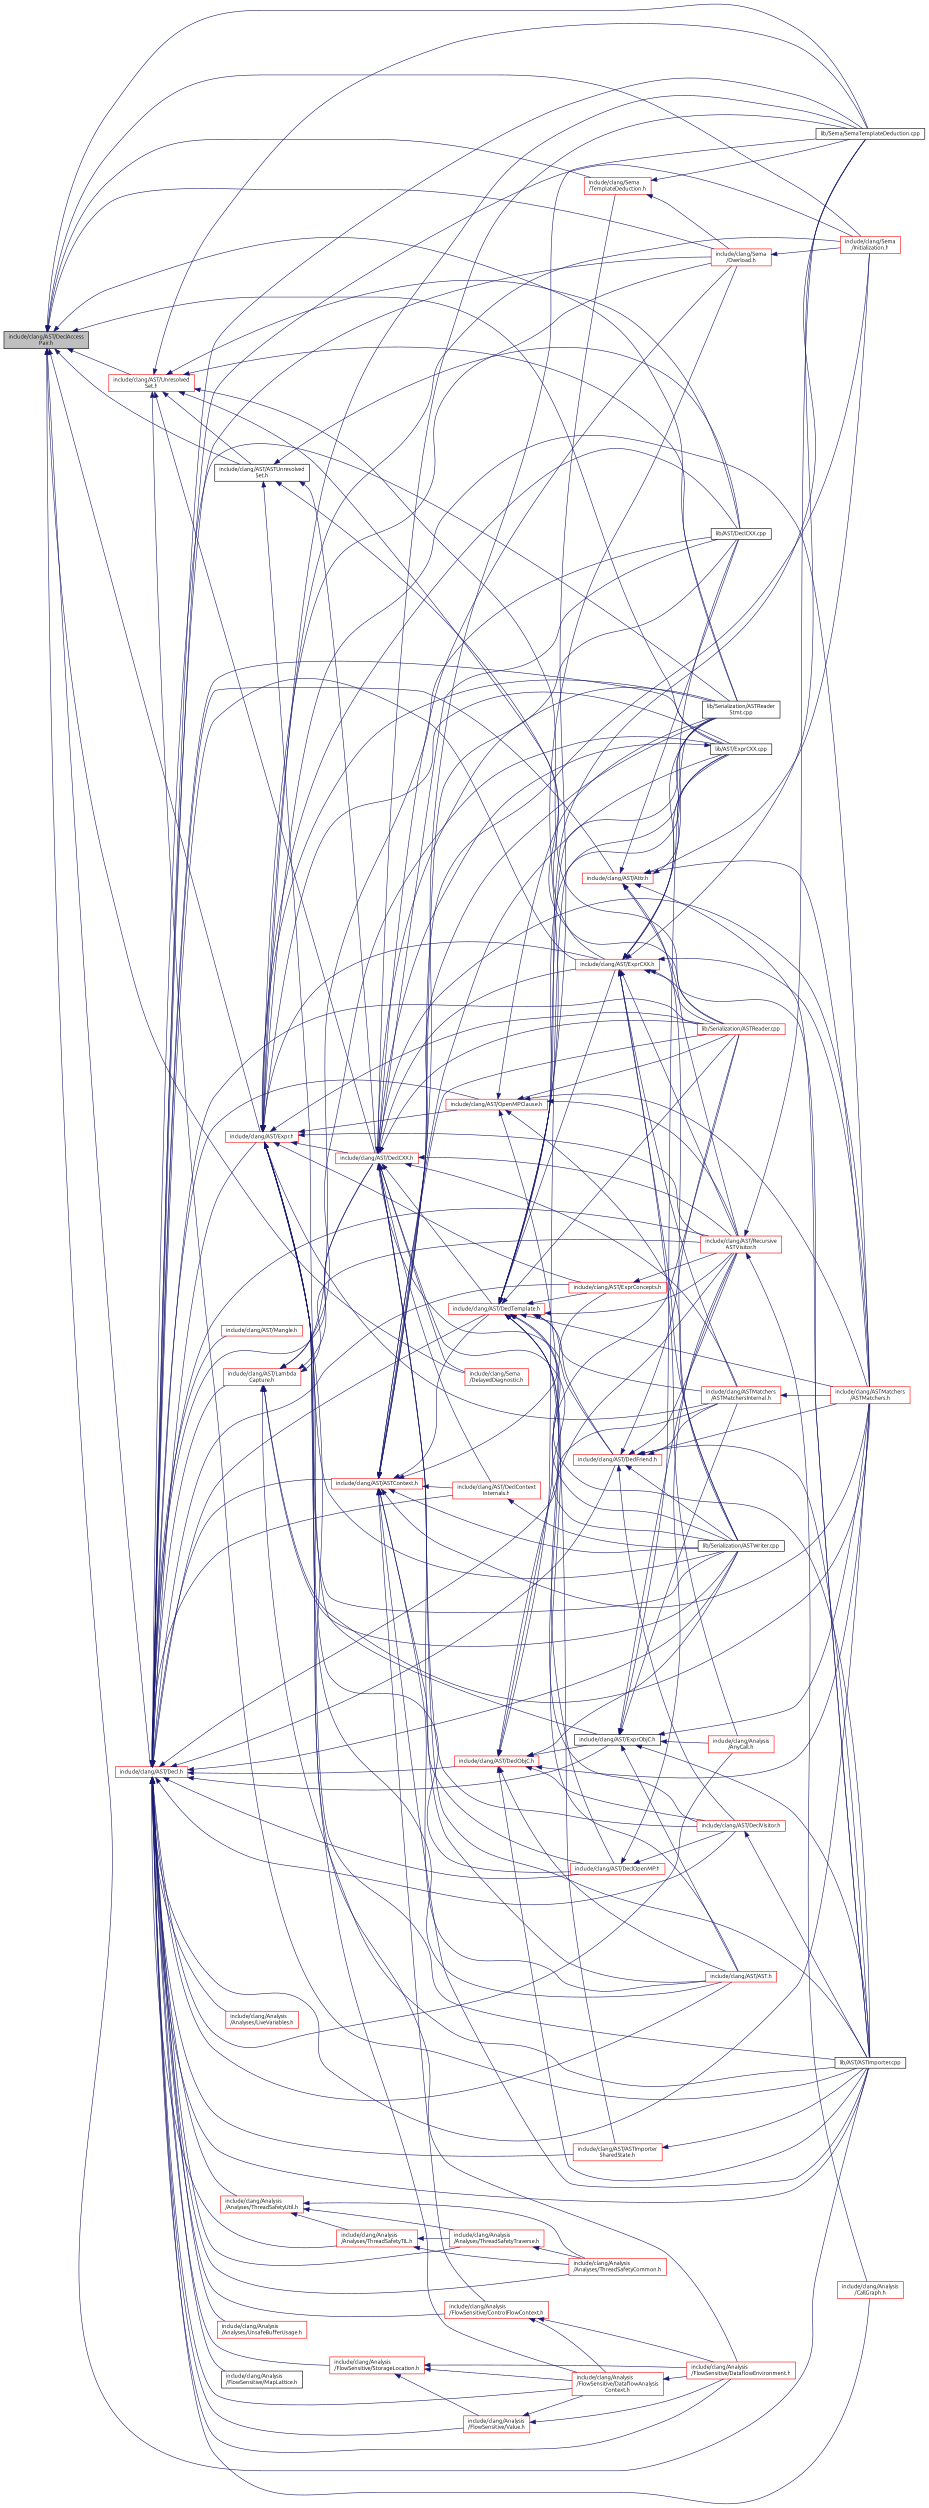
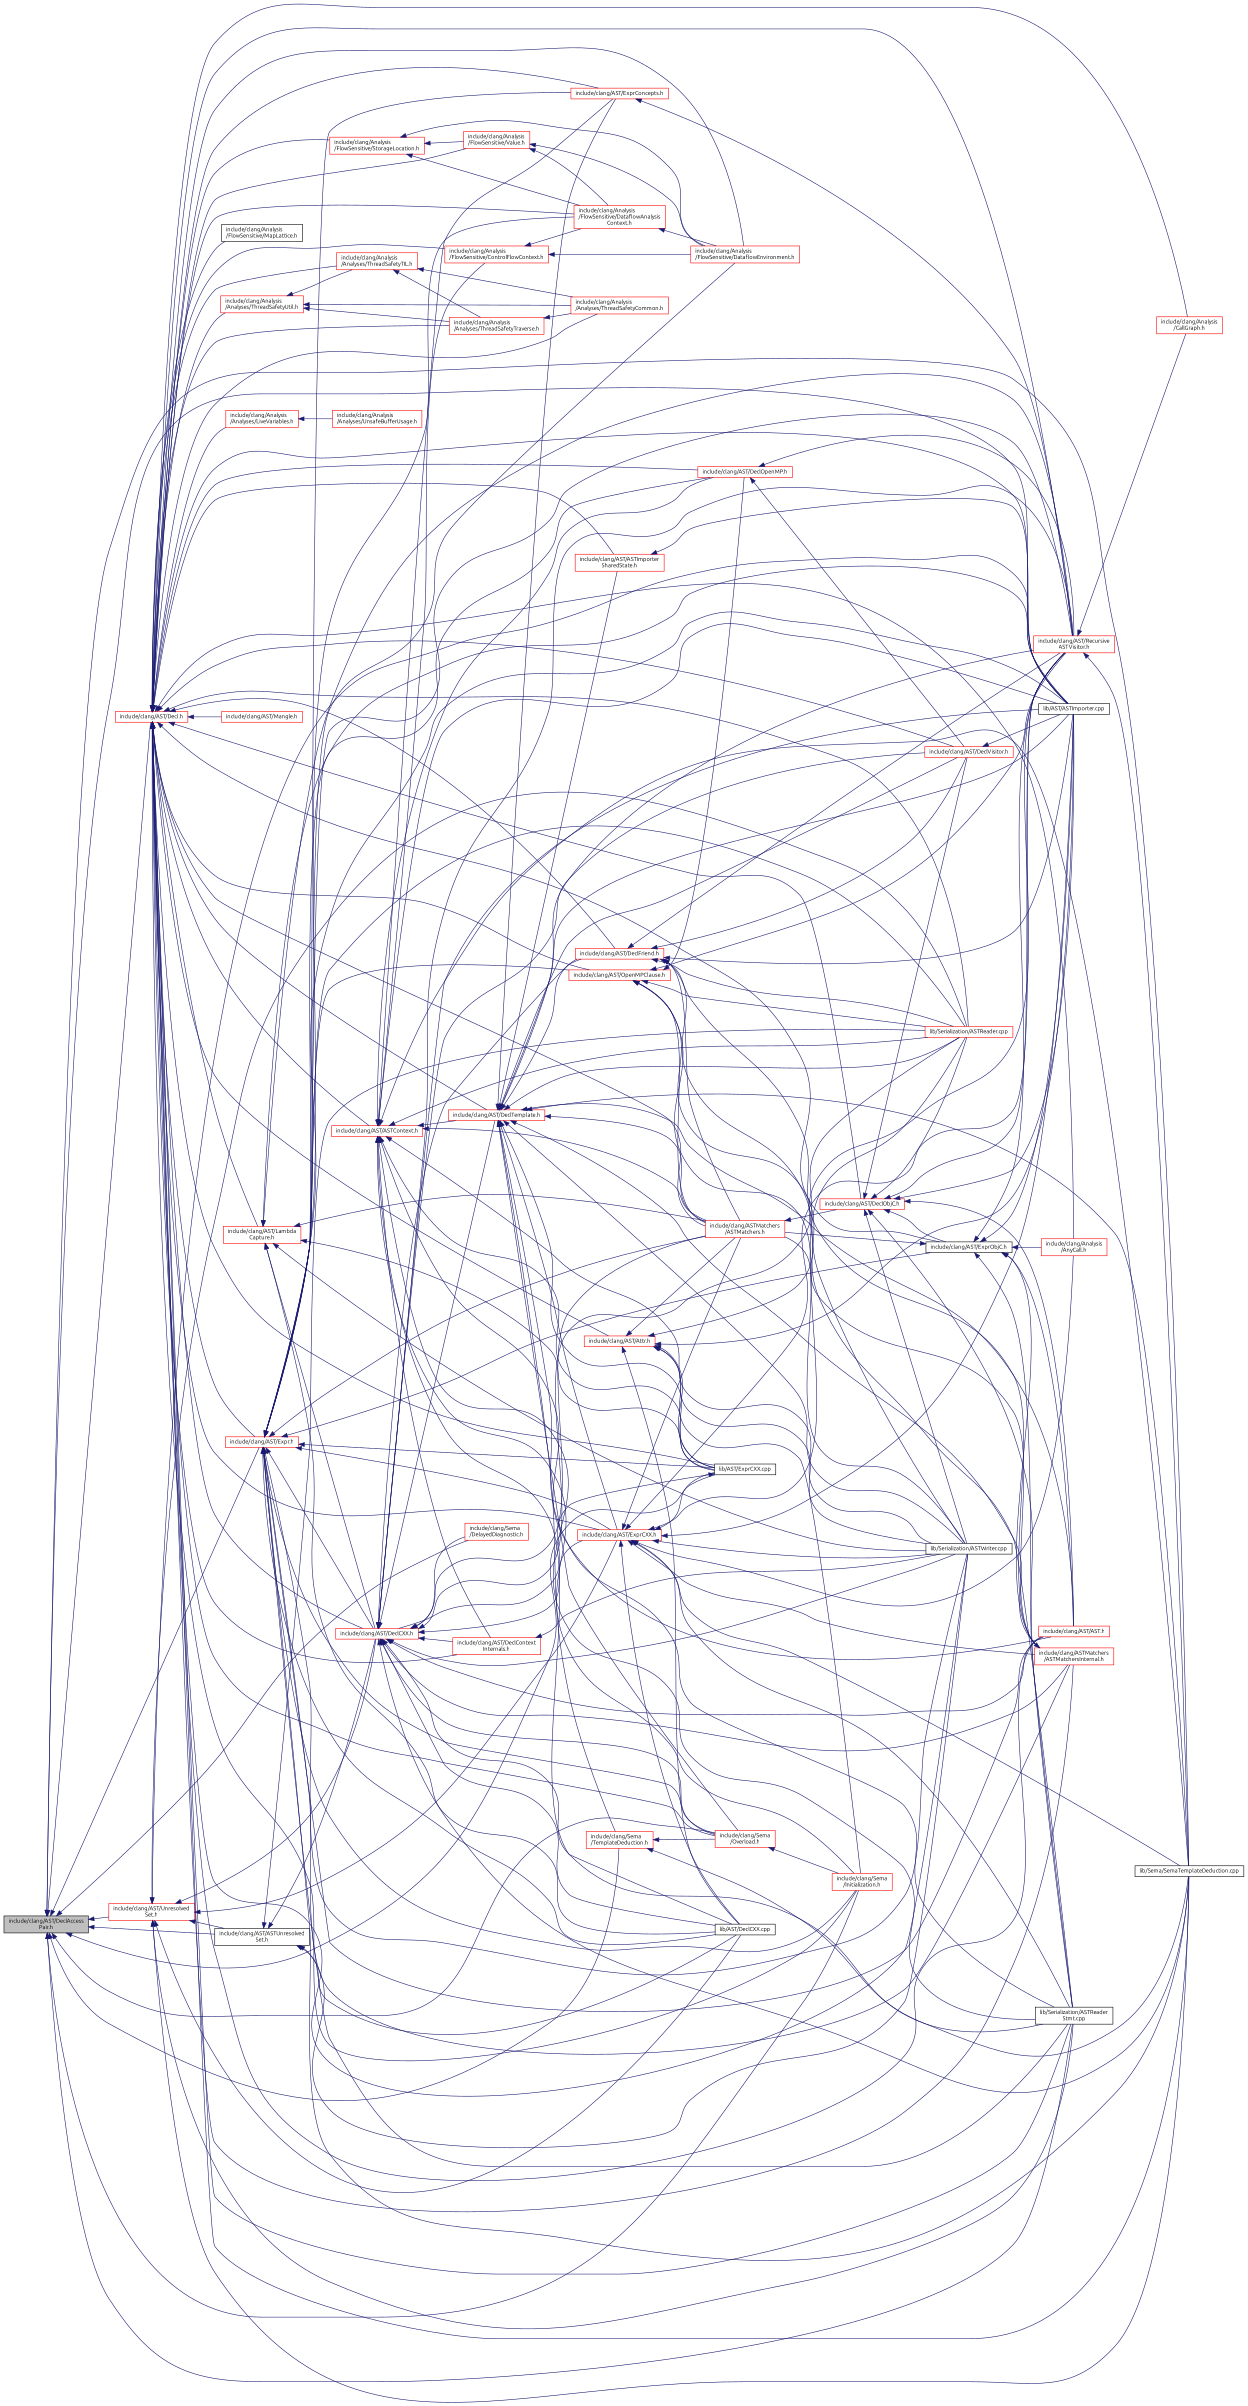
(823, 1711) -> (823, 1213)
(172, 2057) -> (320, 419)
